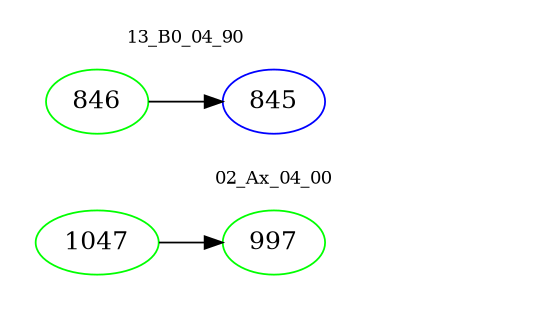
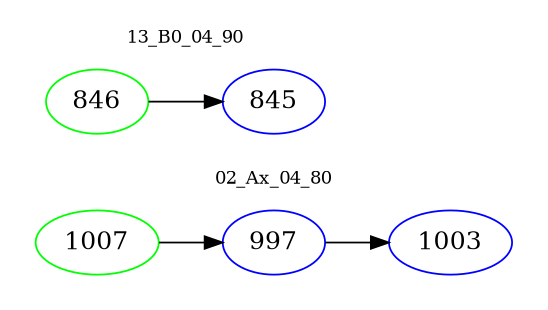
(274, 179) -> (274, 179)
(97, 243) -> (97, 243)
(274, 243) -> (274, 243)
none -> (451, 243)
